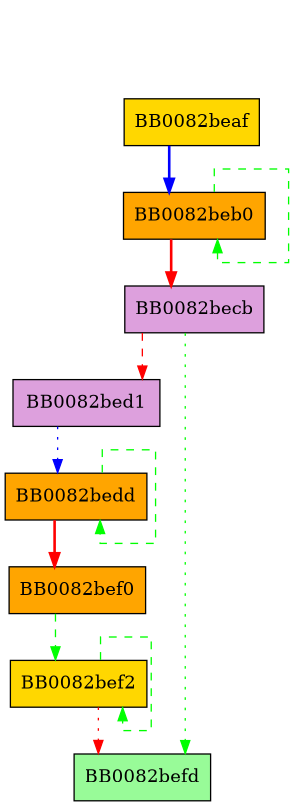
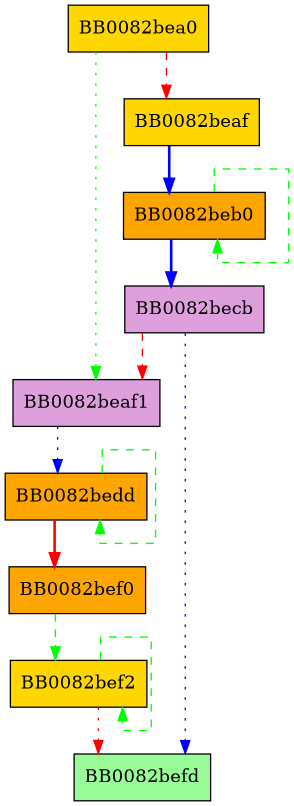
none -> (138, 29)
(171, 256) -> (171, 256)
(86, 403) -> (86, 403)
(185, 537) -> (185, 537)
